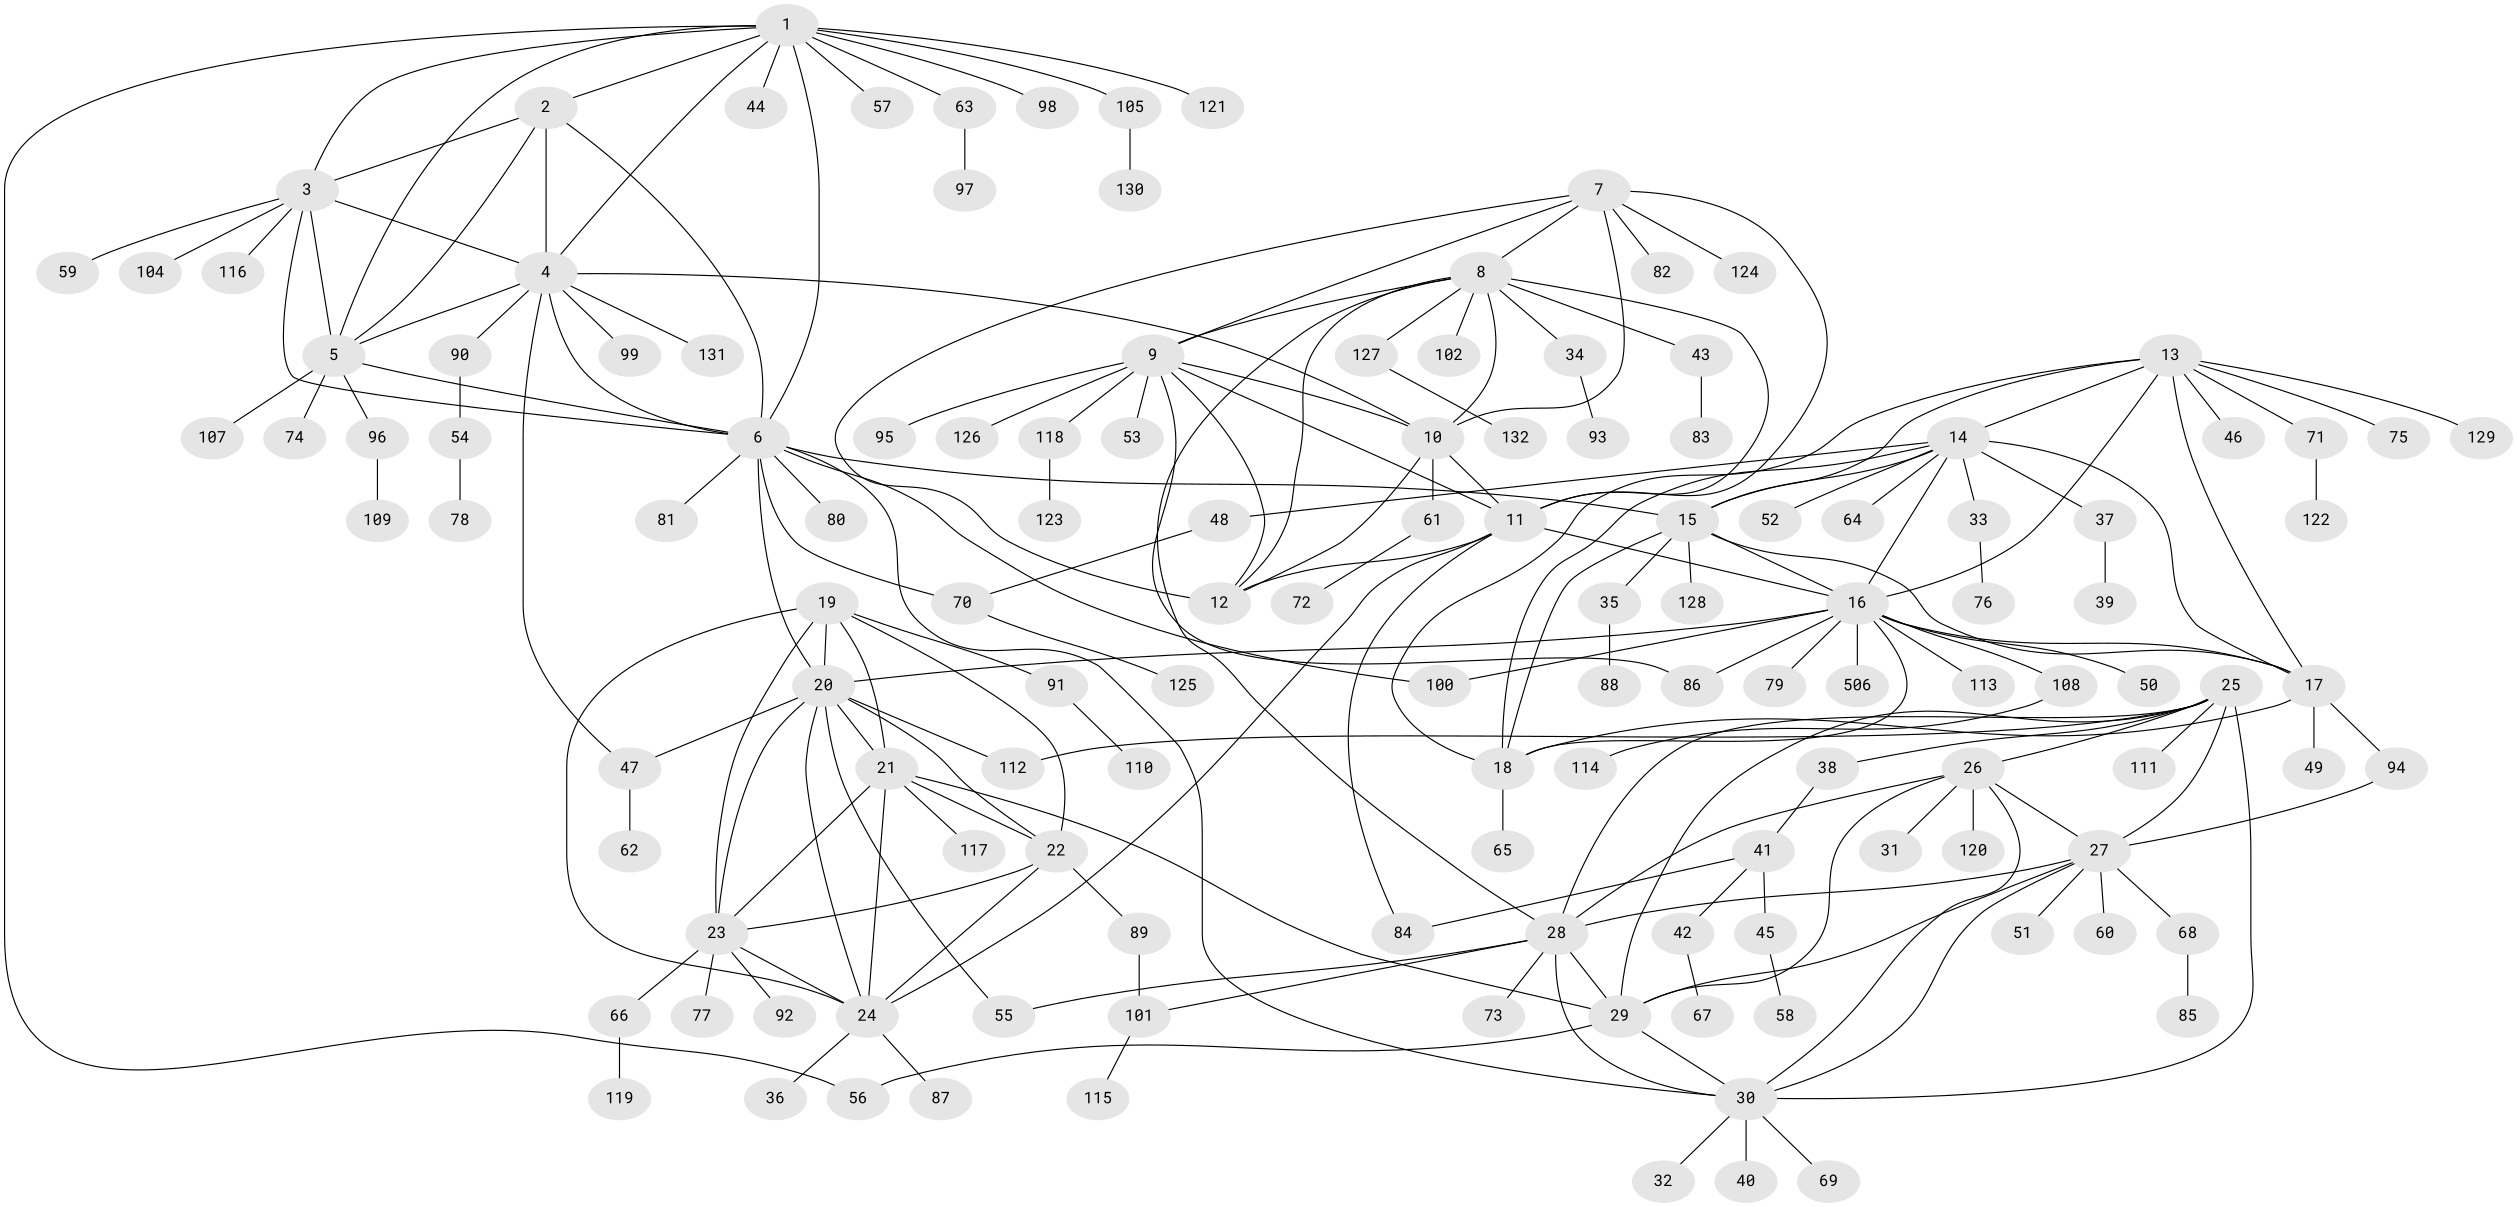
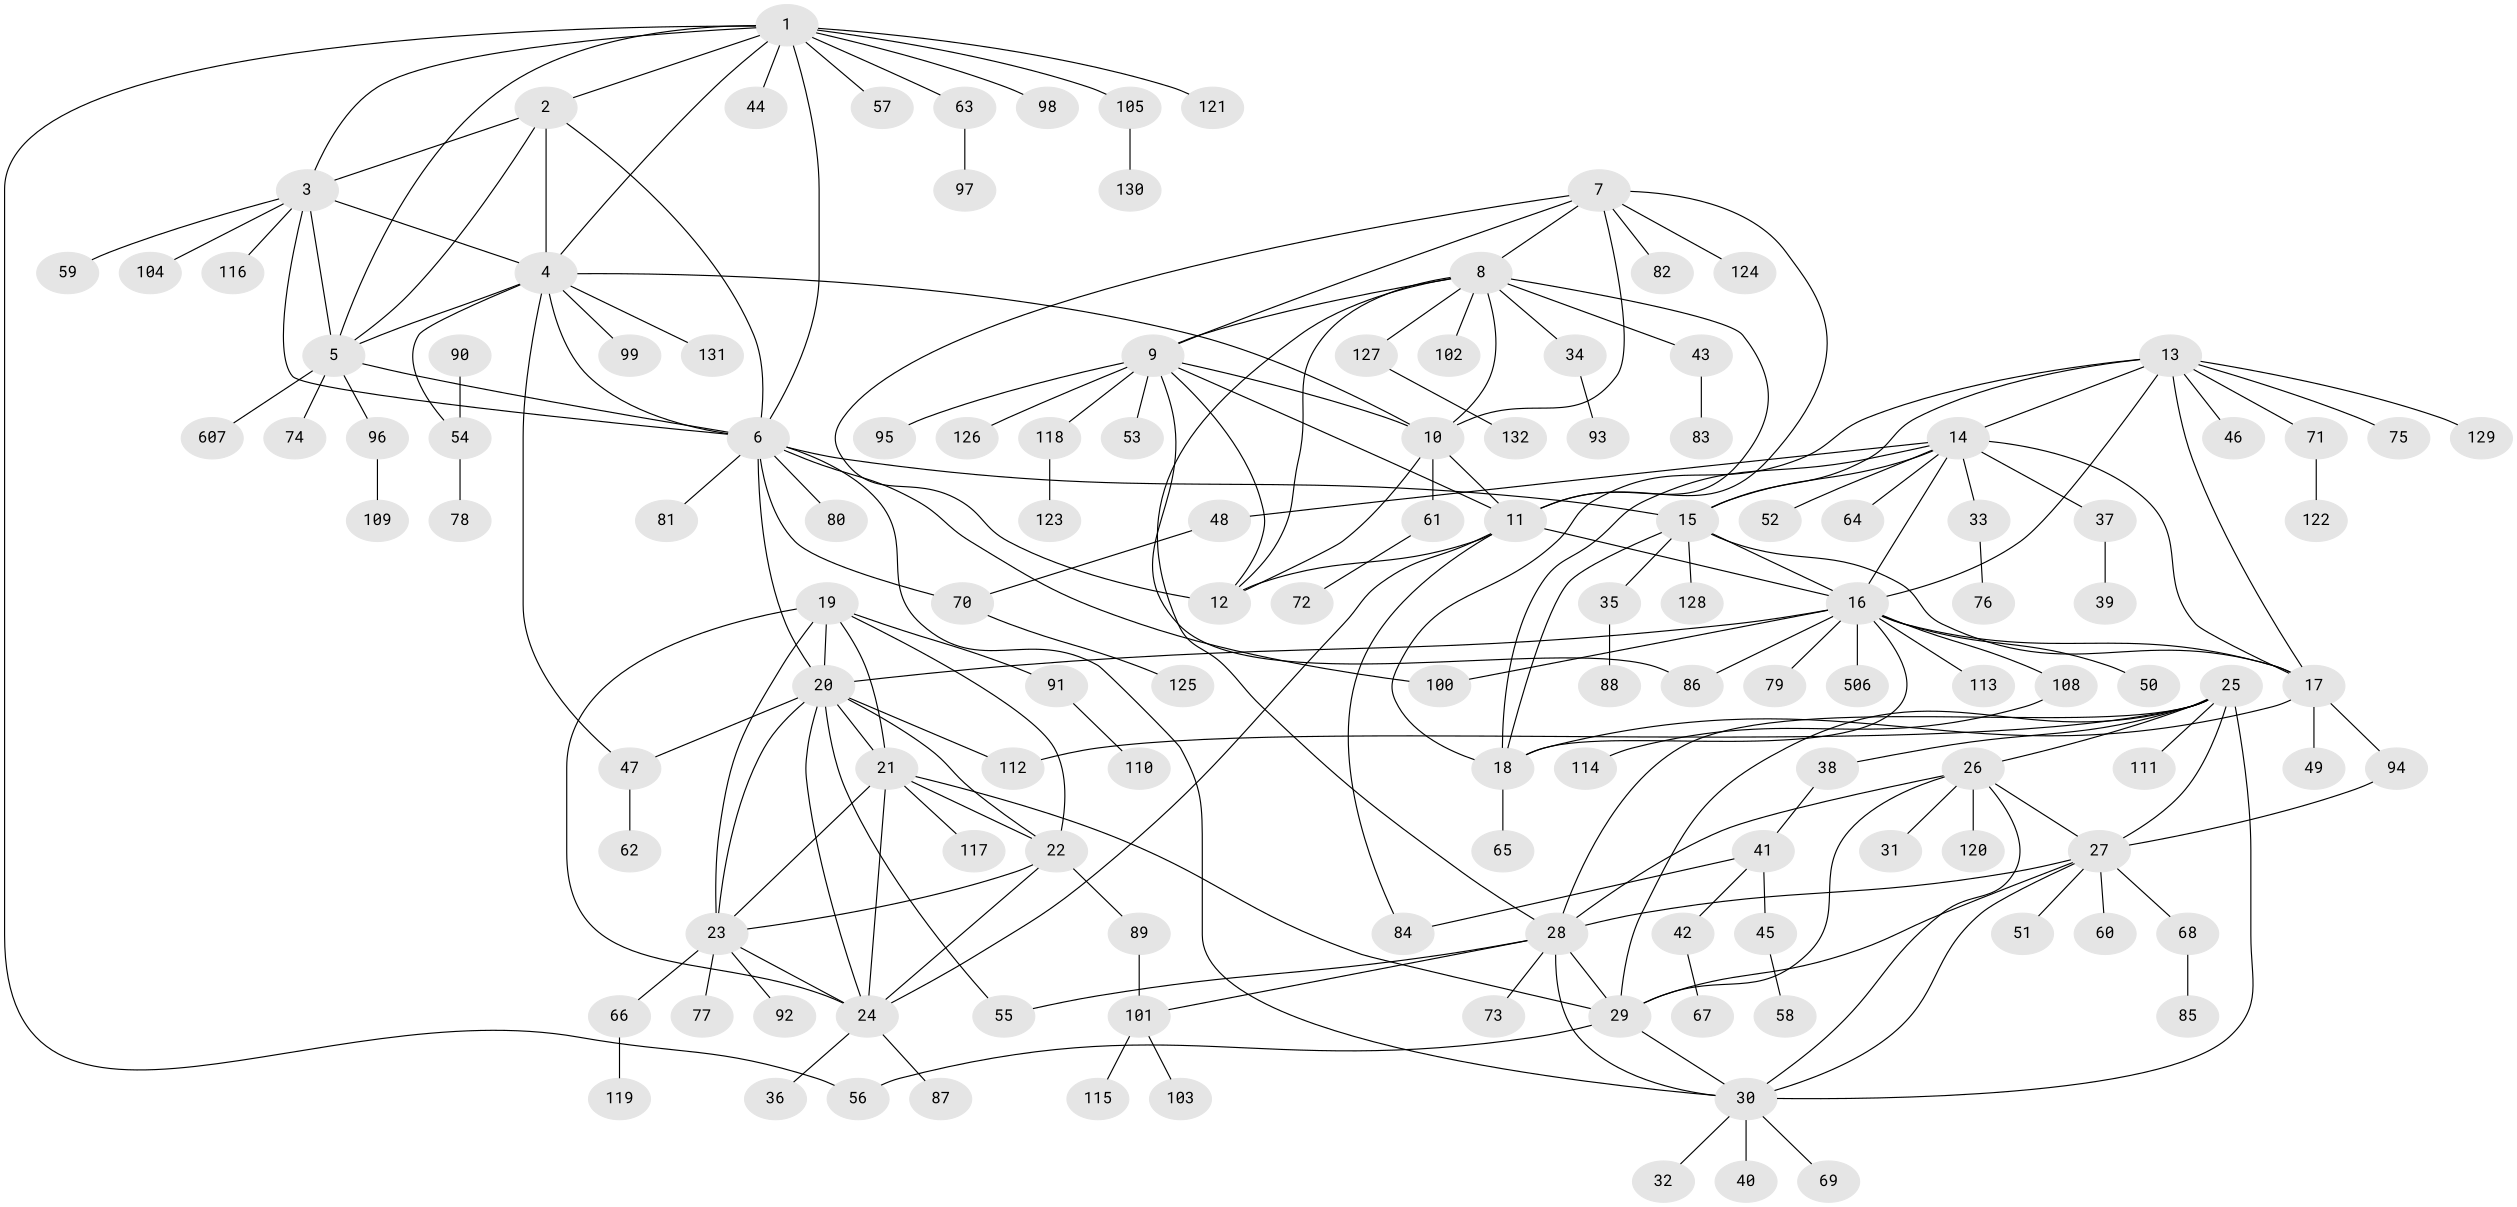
(503, 314) -> (426, 329)
(212, 438) -> (212, 438)
none -> (1180, 1099)
